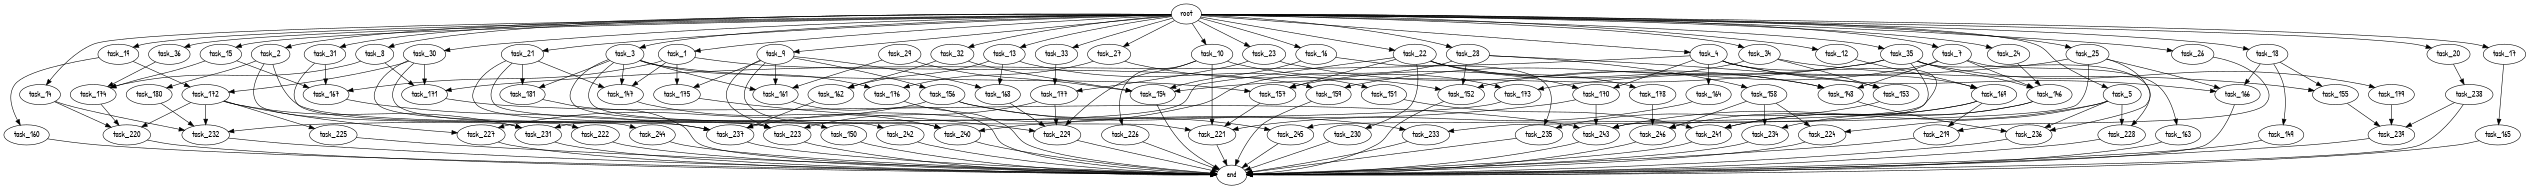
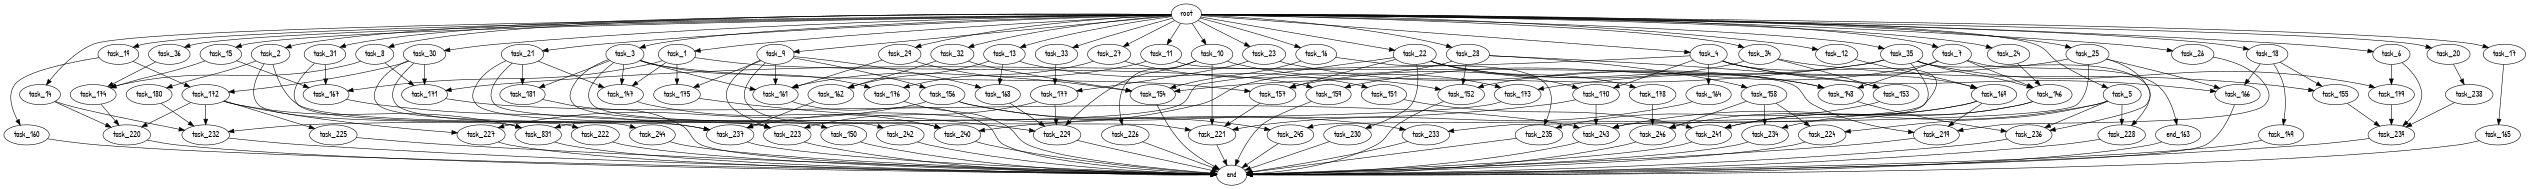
none -> (1045, 25)
none -> (1161, 54)
none -> (2391, 54)
(538, 135) -> (538, 135)
(2178, 135) -> (2178, 135)
(1867, 169) -> none
